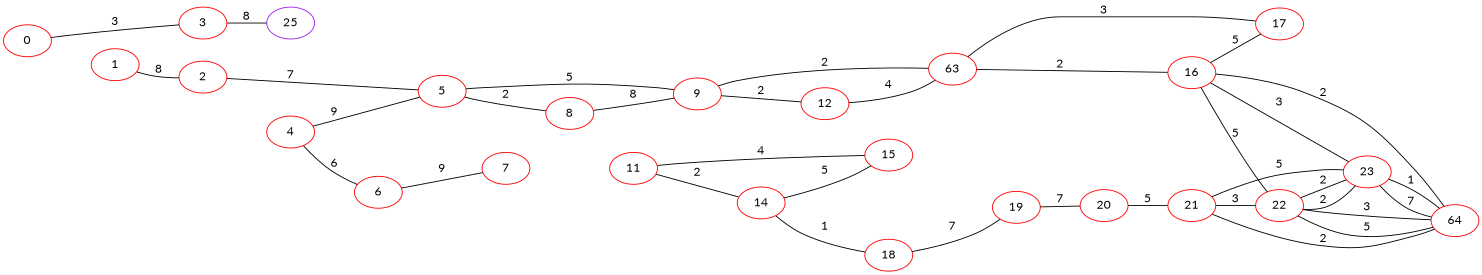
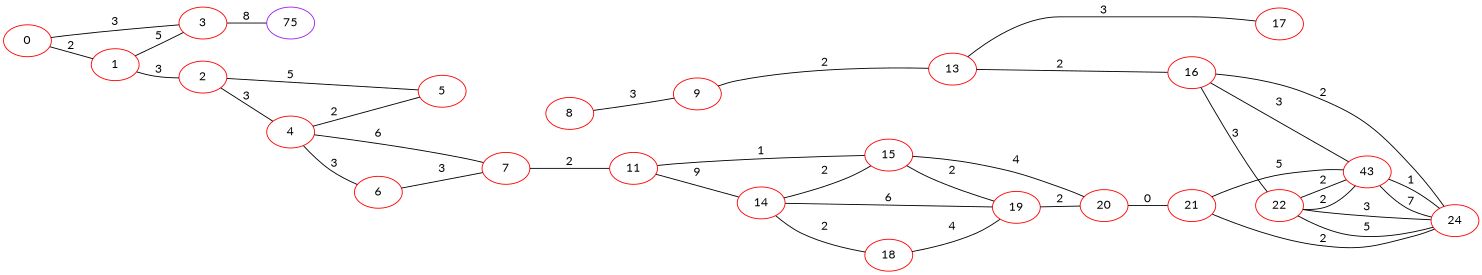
(291, 23) -> (291, 23)
none -> (159, 44)
(1236, 48) -> none
none -> (71, 53)
(953, 69) -> (953, 69)
(159, 70) -> (159, 70)
(291, 75) -> (291, 75)
(570, 84) -> none
(634, 94) -> (634, 94)
(825, 104) -> none
none -> (247, 105)
(505, 105) -> none
(335, 112) -> (335, 112)
(1236, 133) -> (1236, 133)
none -> (399, 147)
(761, 151) -> (761, 151)
(335, 163) -> (335, 163)
none -> (570, 168)
(442, 169) -> (442, 169)
none -> (1000, 169)
(825, 171) -> (825, 171)
(697, 172) -> (697, 172)
(1367, 172) -> (1367, 172)
none -> (949, 186)
(1060, 199) -> (1060, 199)
(1148, 199) -> (1148, 199)
none -> (889, 205)
(1236, 206) -> none
(1455, 221) -> (1455, 221)
(825, 226) -> (825, 226)
(953, 226) -> (953, 226)
